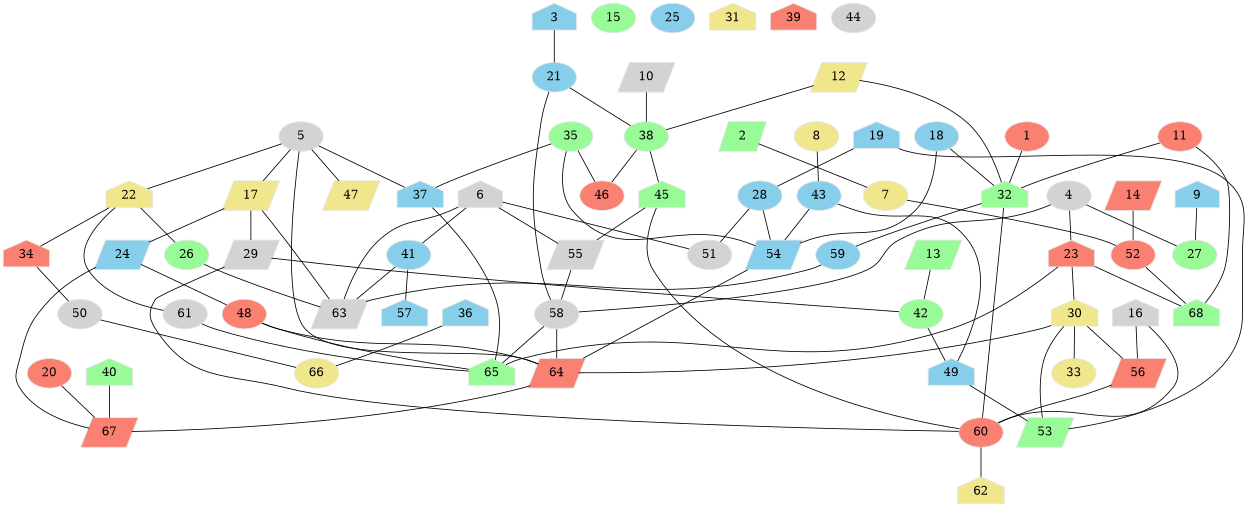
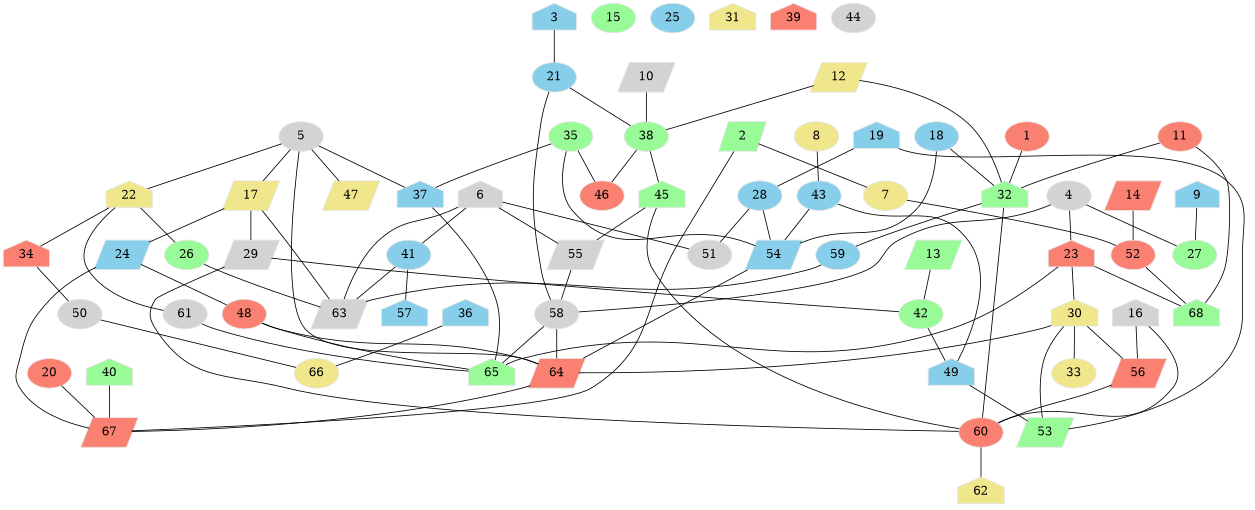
none -> (502, 406)
